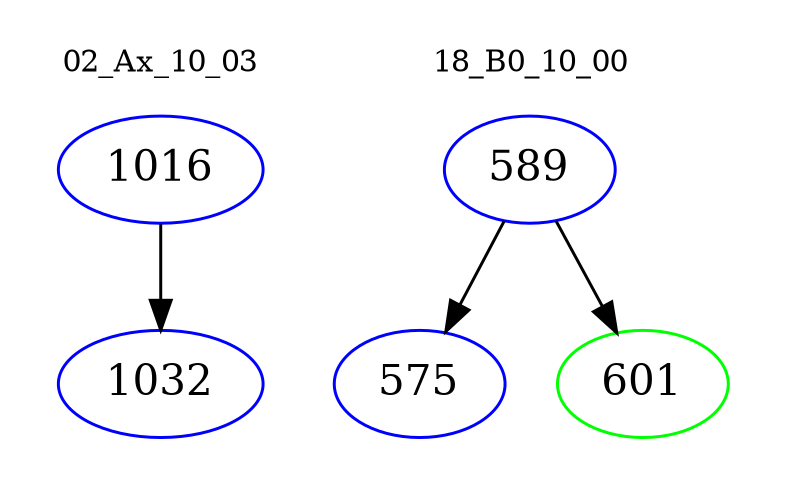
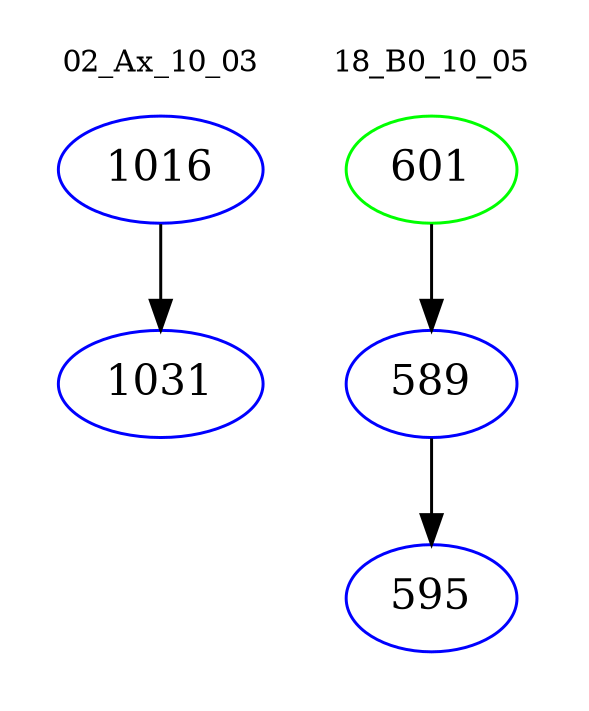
(531, 64) -> (432, 64)
(579, 263) -> (432, 262)
(161, 384) -> (161, 384)
(420, 384) -> (432, 598)
